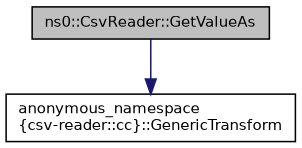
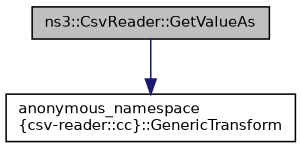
(151, 23) -> (151, 23)
